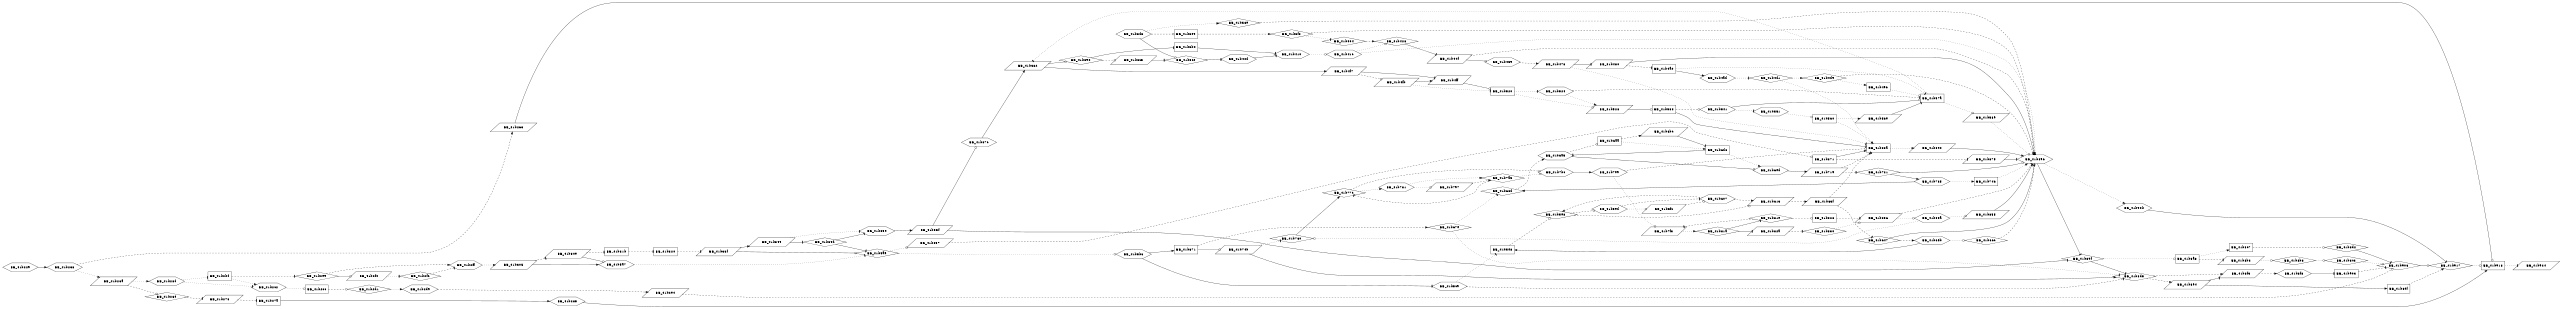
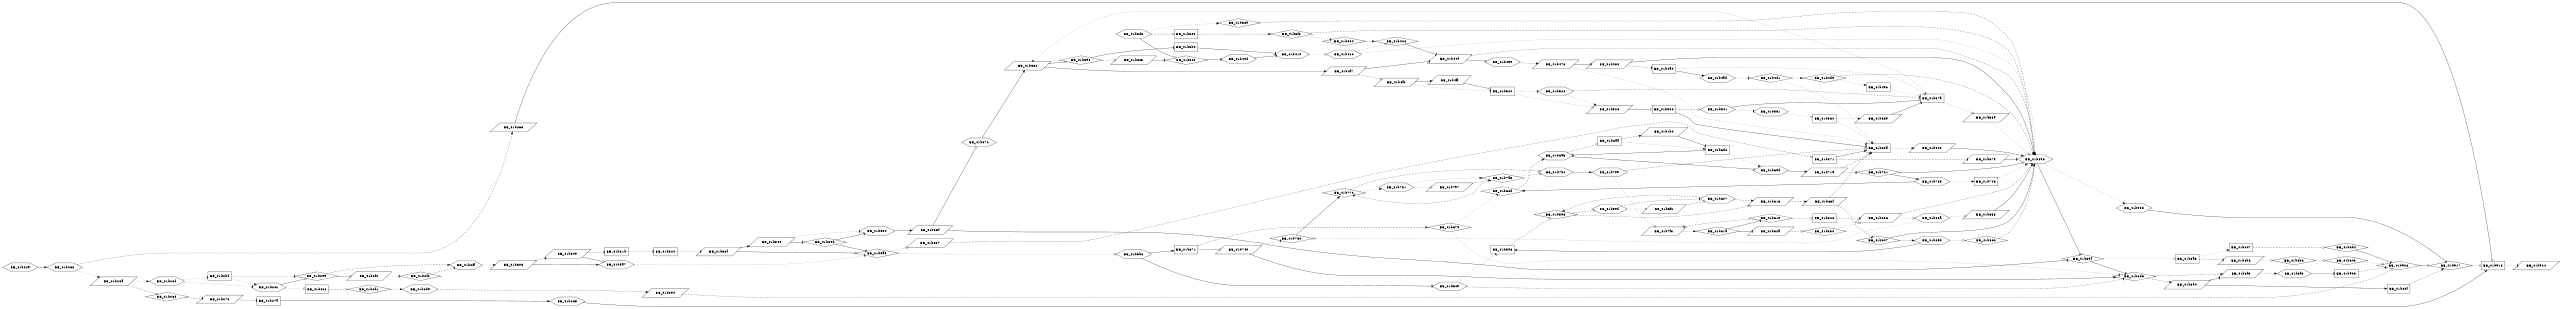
(1397, 74) -> (1396, 65)
(1664, 132) -> (1664, 132)
(1795, 231) -> (1795, 231)
none -> (293, 282)
